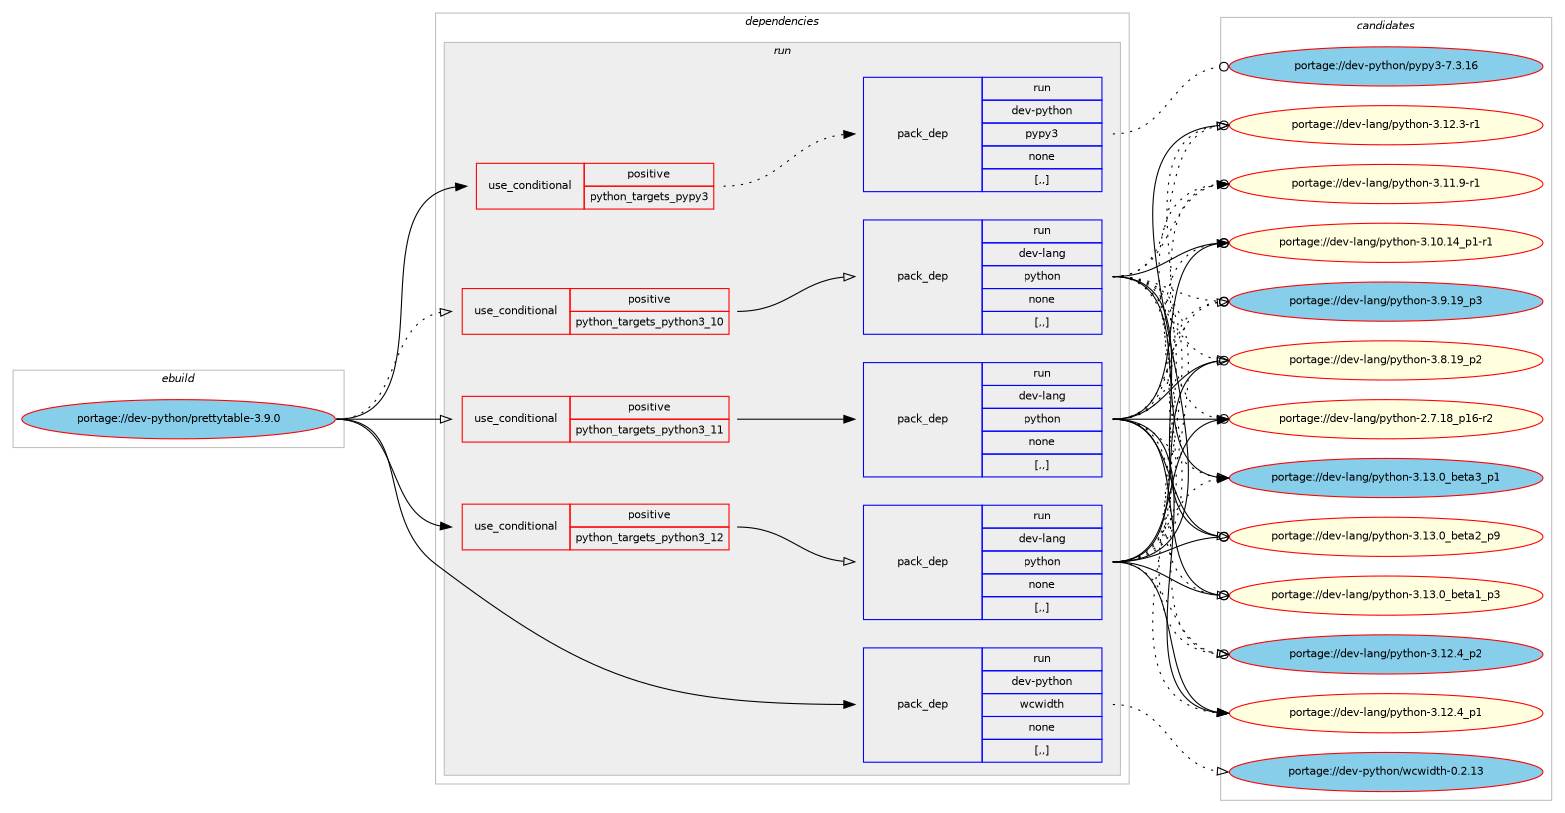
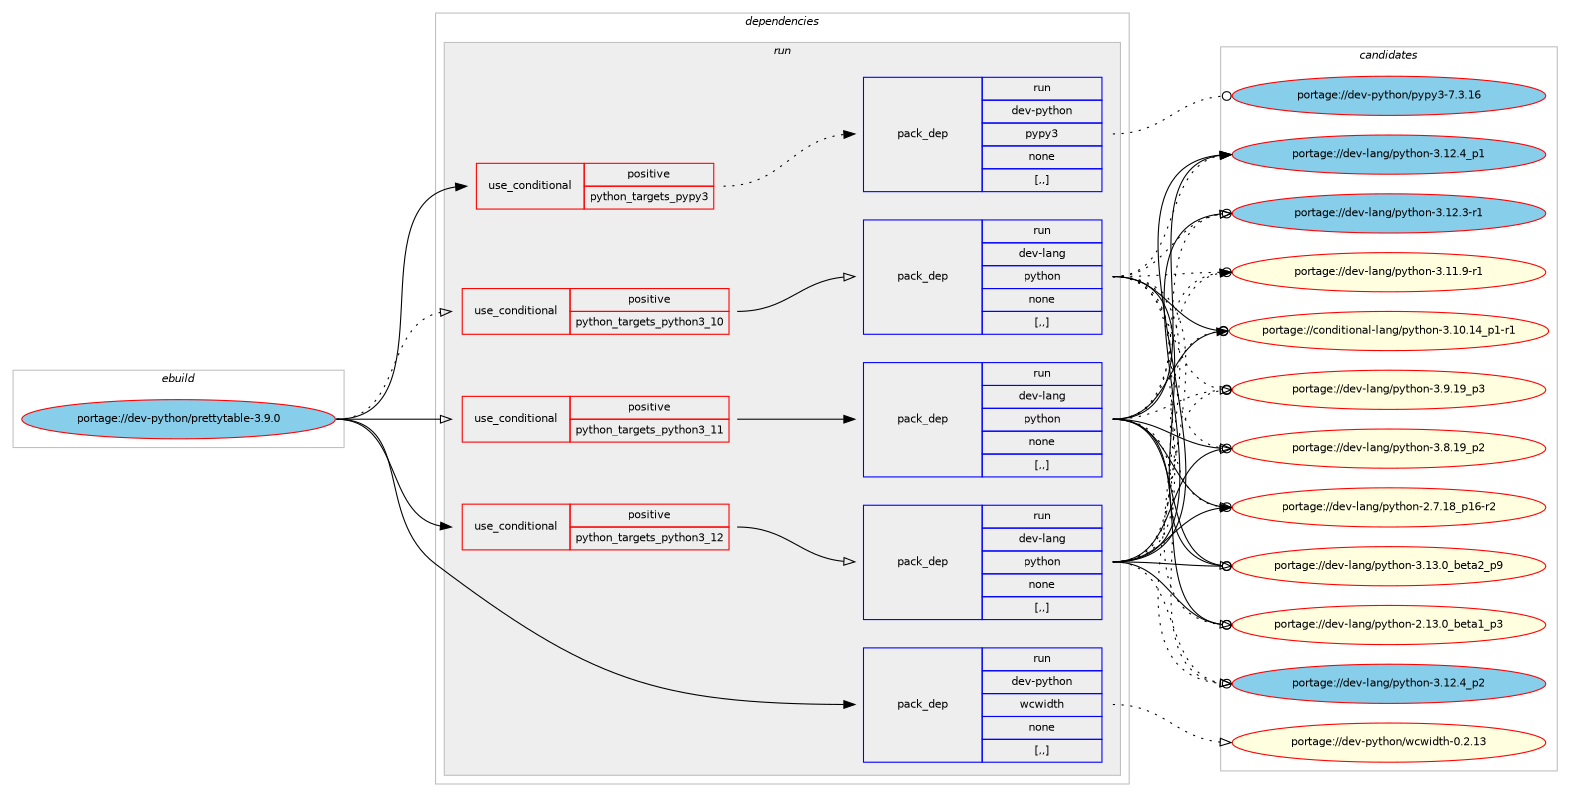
(1386, 125) -> (1389, 213)
(1386, 243) -> (1389, 331)
(1386, 302) -> (1389, 390)
(1386, 478) -> none
(1386, 596) -> (1389, 625)
(1386, 713) -> (1389, 155)
(1386, 772) -> (1389, 743)
